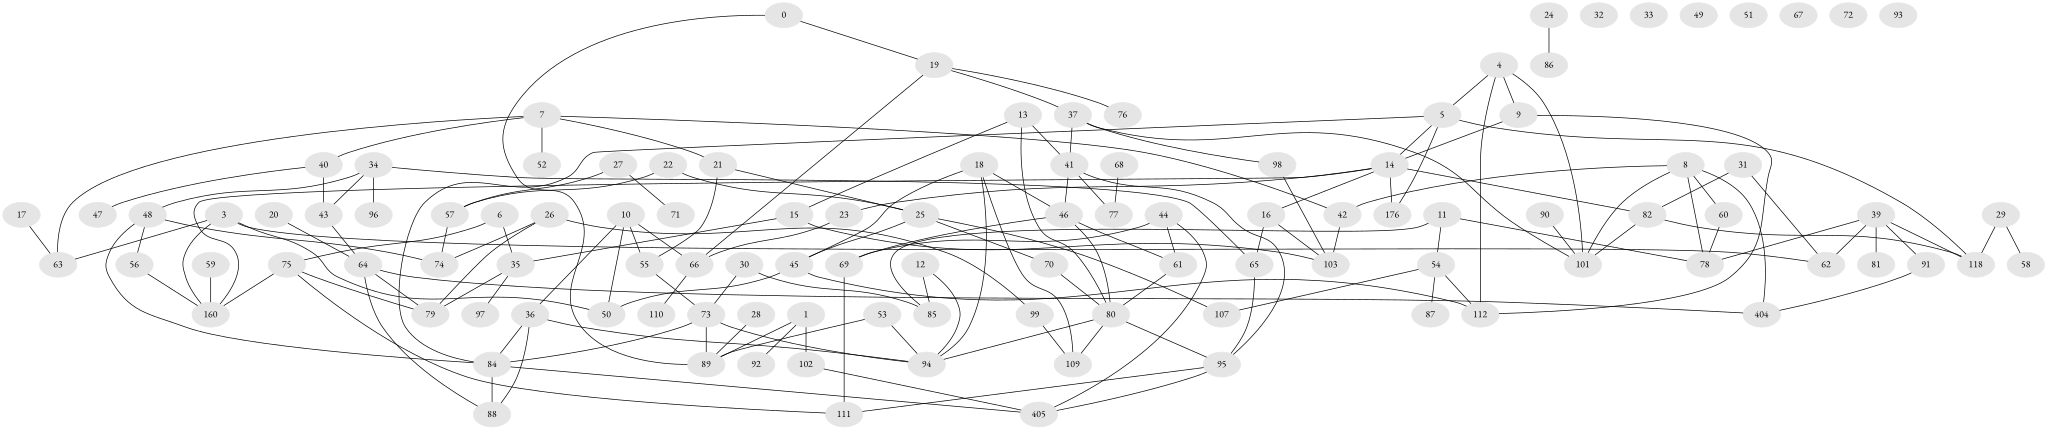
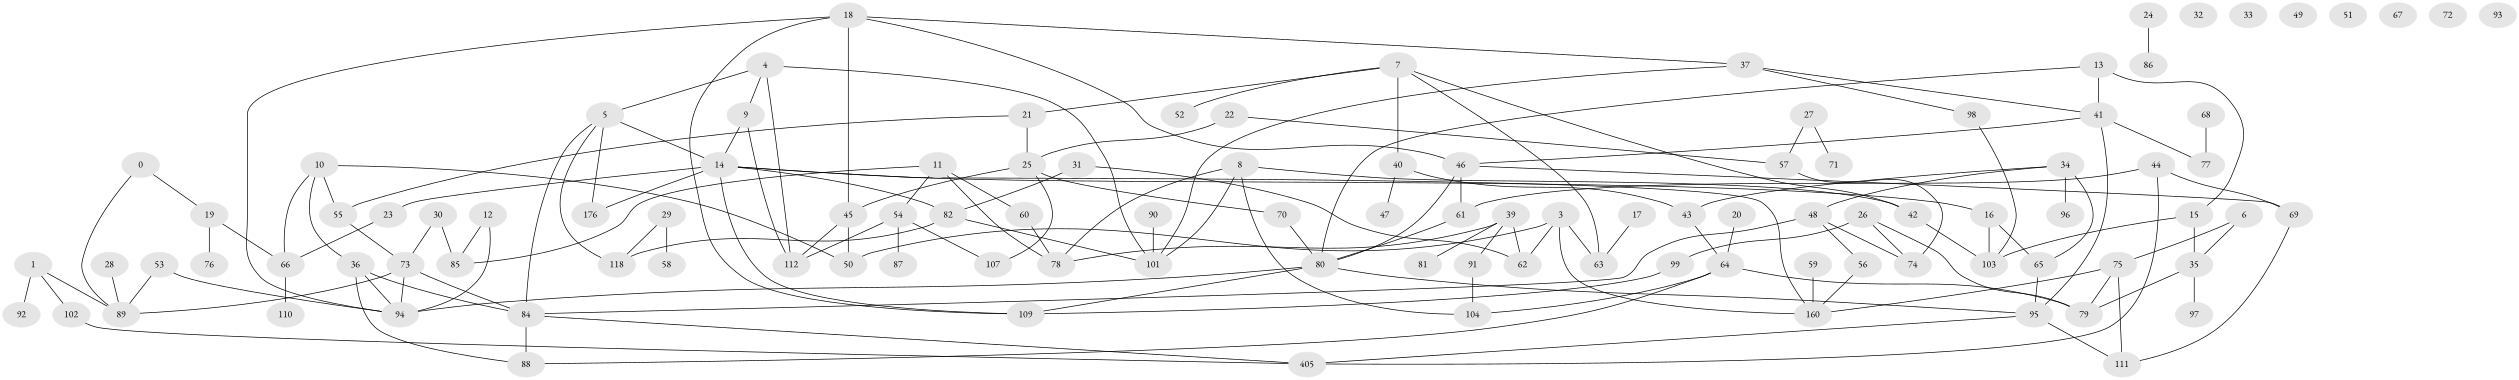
(1005, 87) -> (1297, 40)
(1705, 190) -> (981, 190)
(1926, 240) -> none
none -> (778, 283)
(1762, 315) -> (1473, 315)
